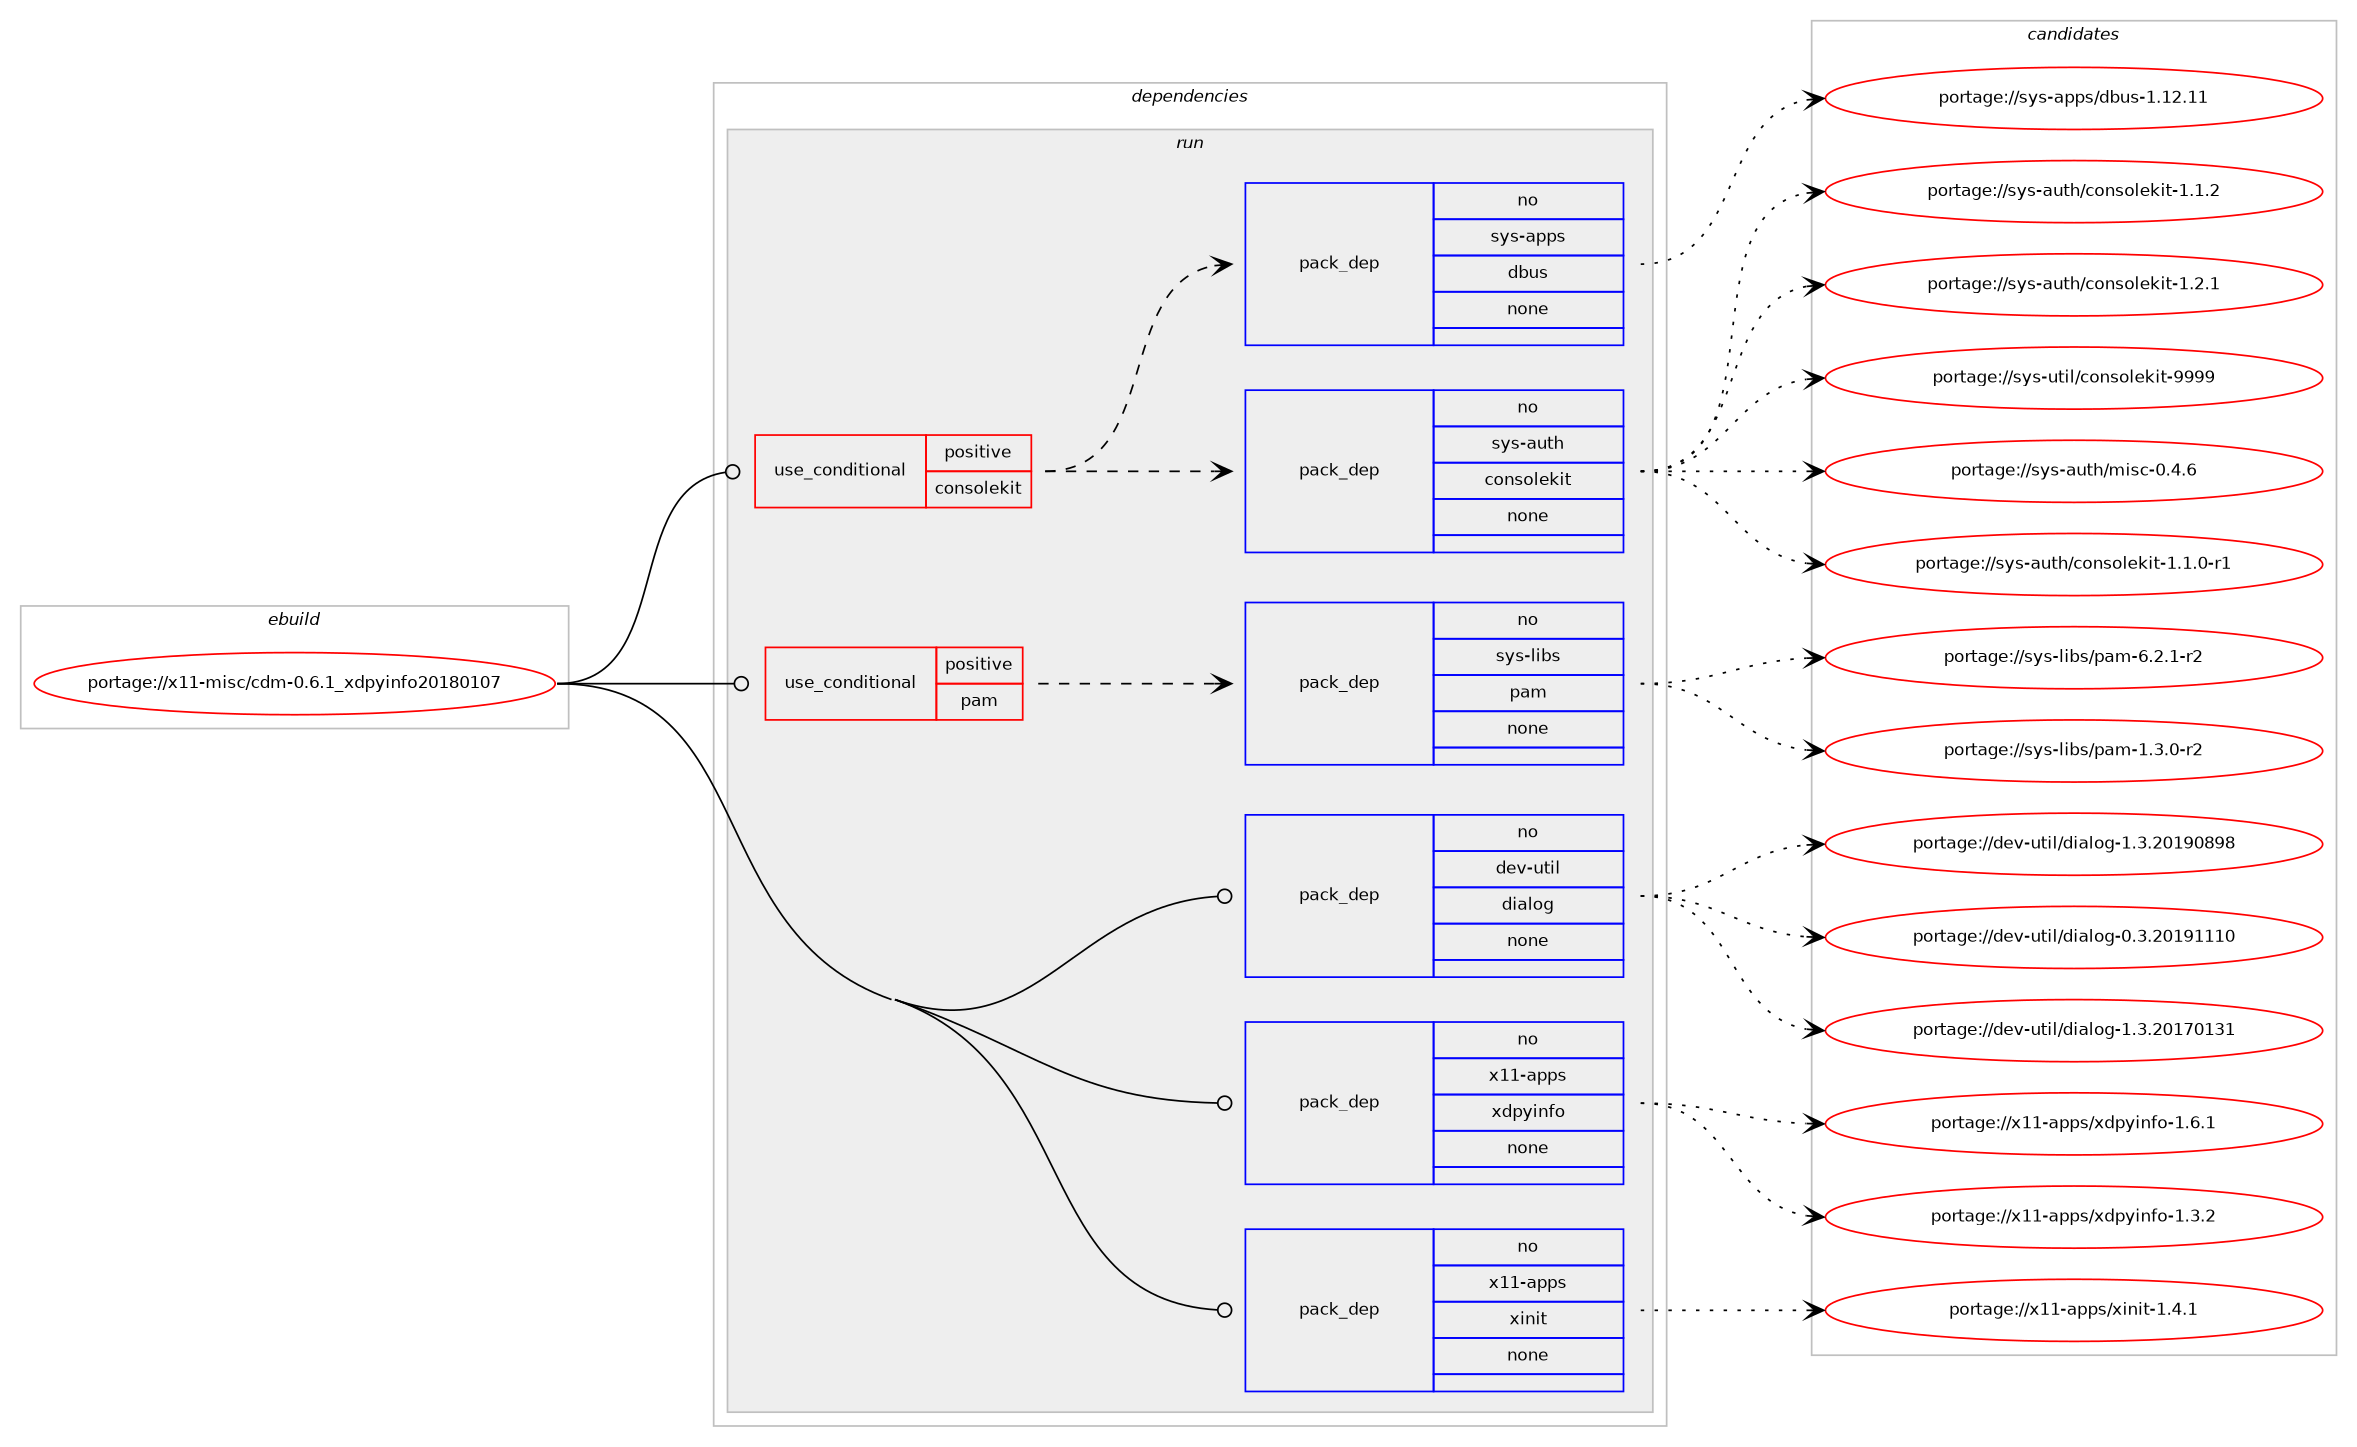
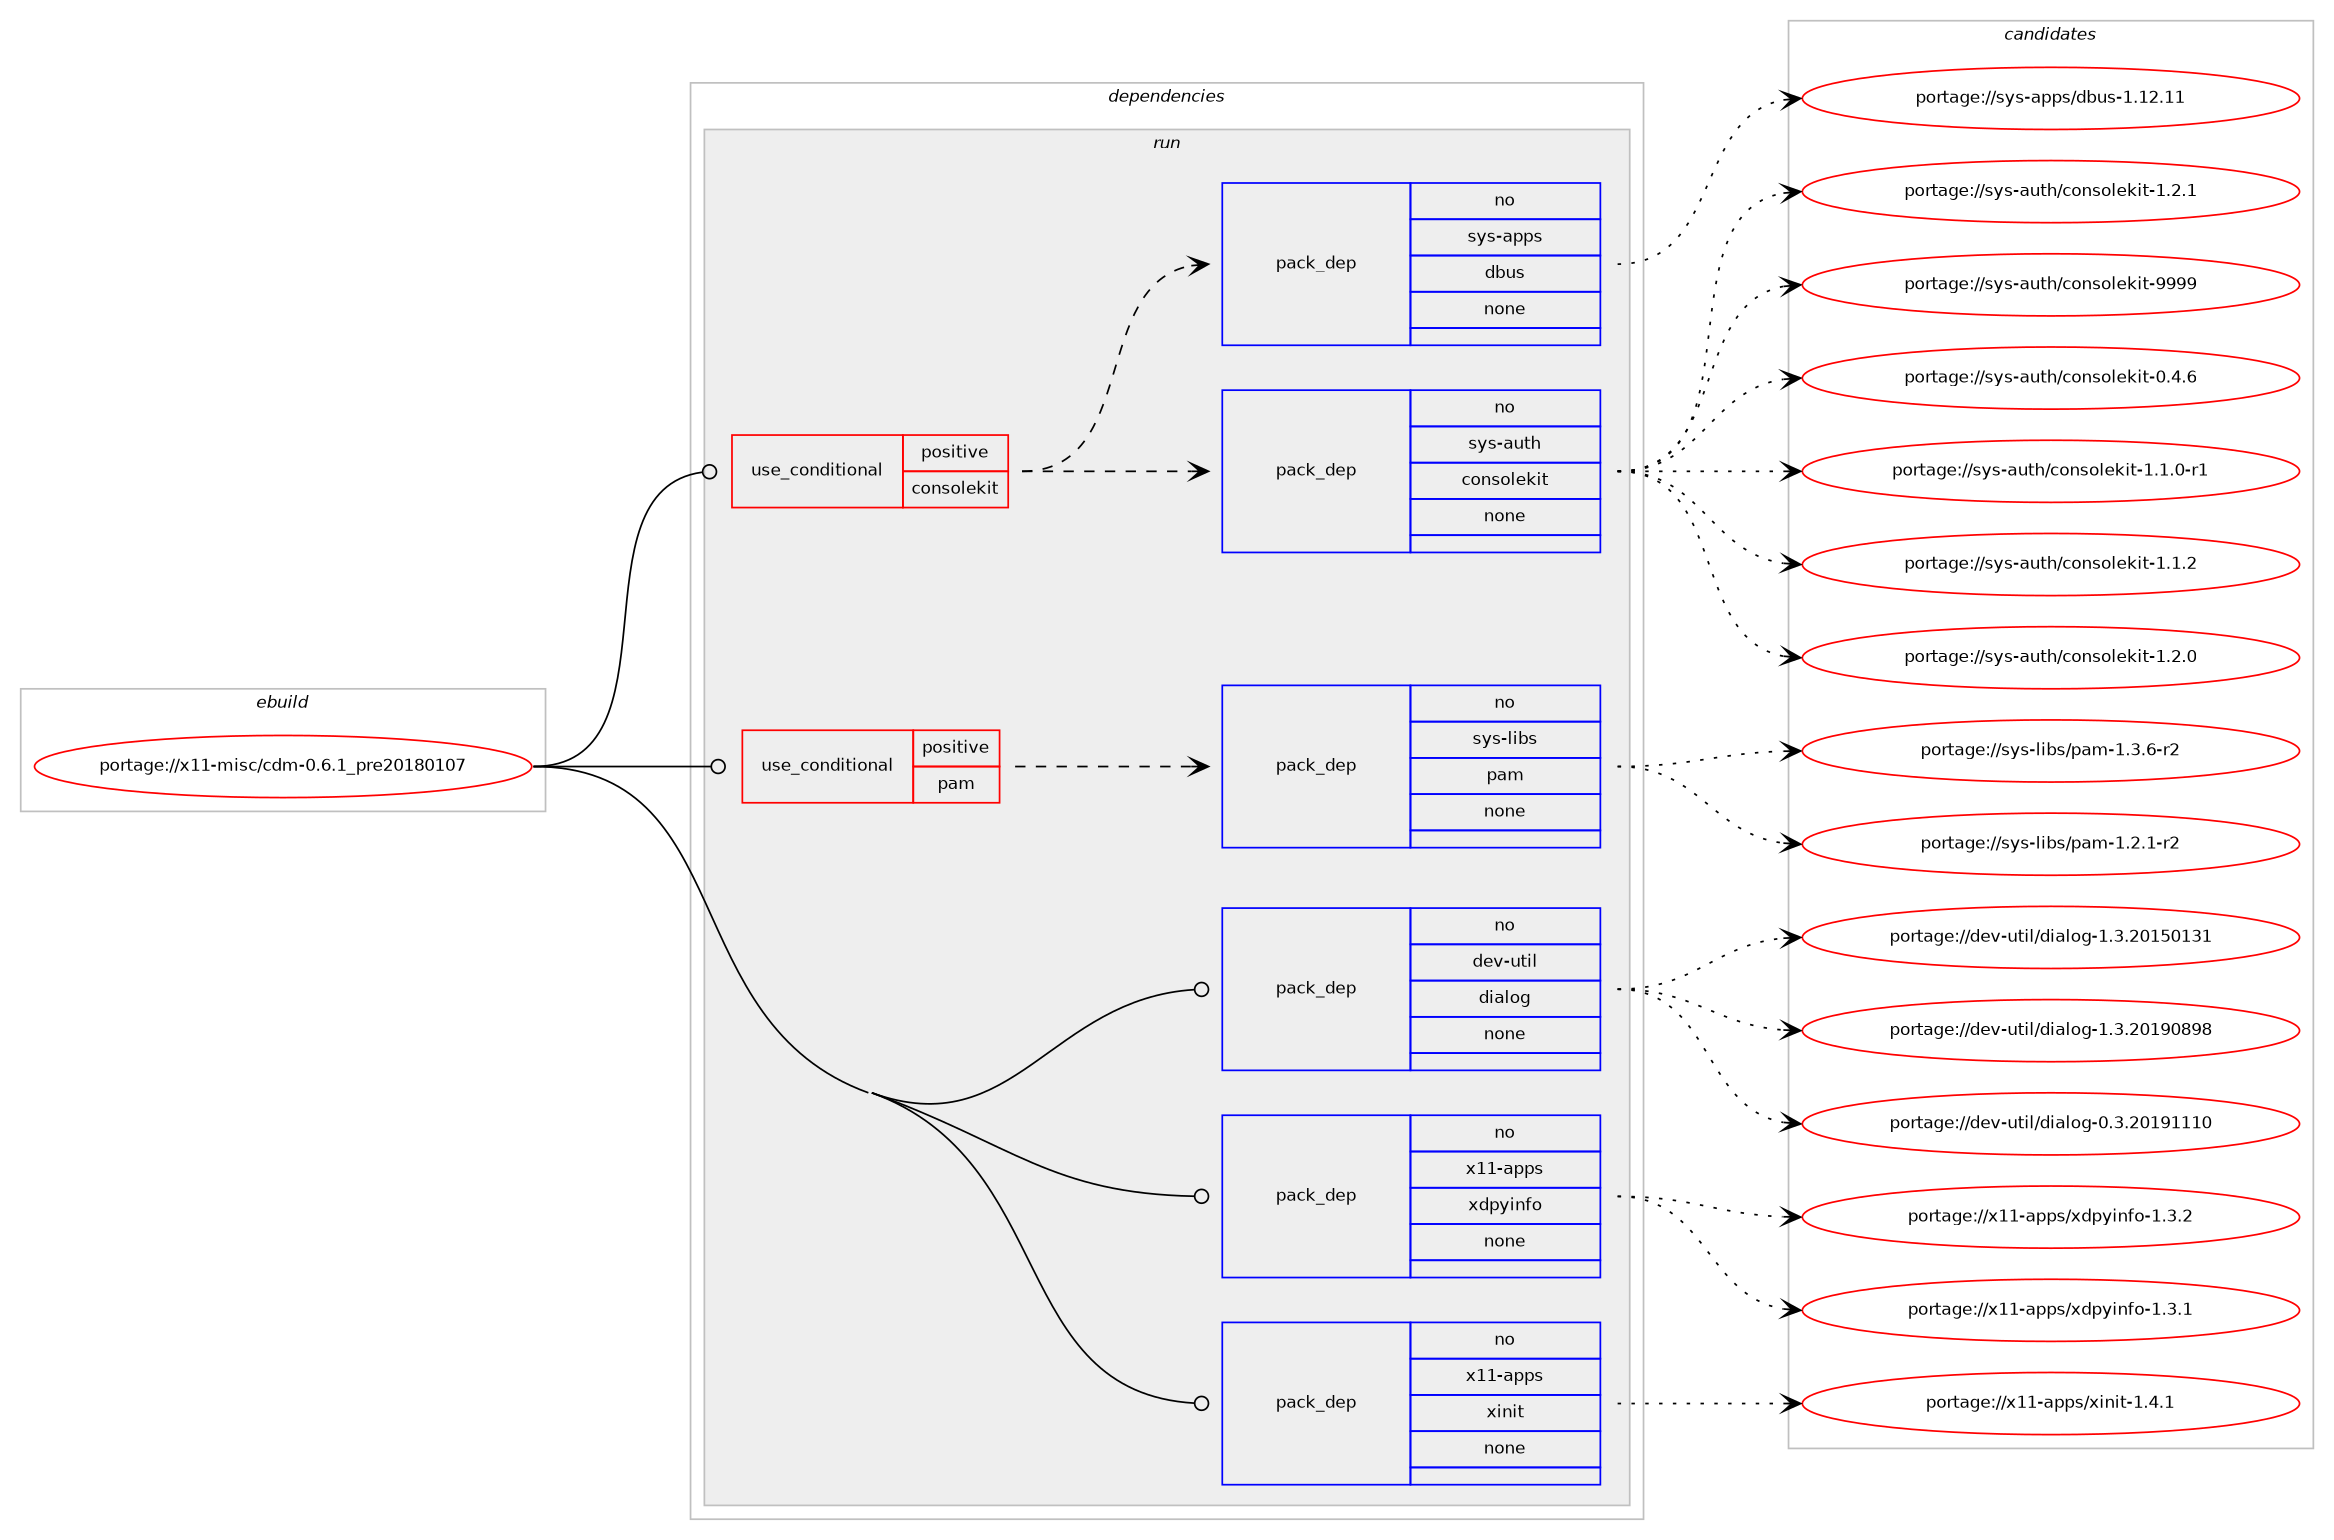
(2074, 378) -> (2051, 285)
(2074, 471) -> (2051, 378)
none -> (2051, 658)
(2074, 658) -> (2051, 844)
(295, 684) -> (283, 767)
(2074, 751) -> (2051, 751)
(2074, 1031) -> (2051, 937)
(2074, 1124) -> (2051, 1310)
